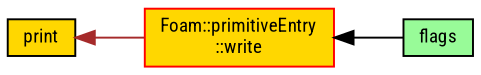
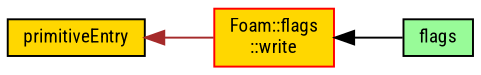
(42, 38) -> (76, 38)
(239, 38) -> (274, 38)
